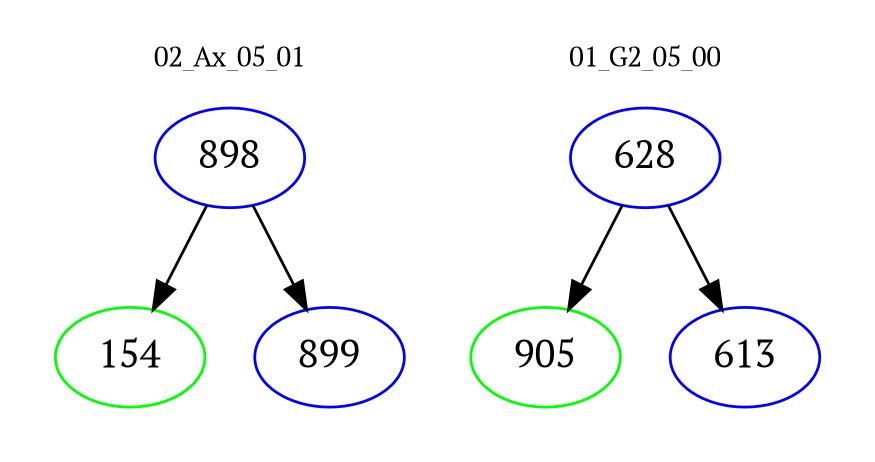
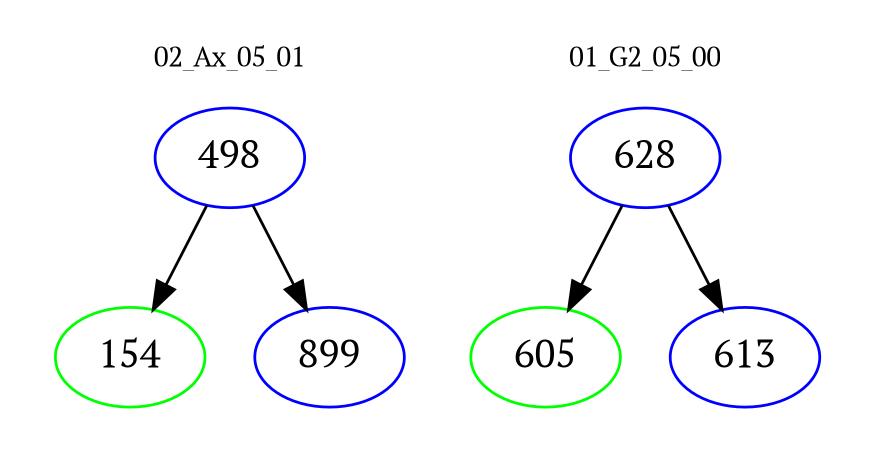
(230, 158) -> (230, 158)
(546, 357) -> (546, 357)
